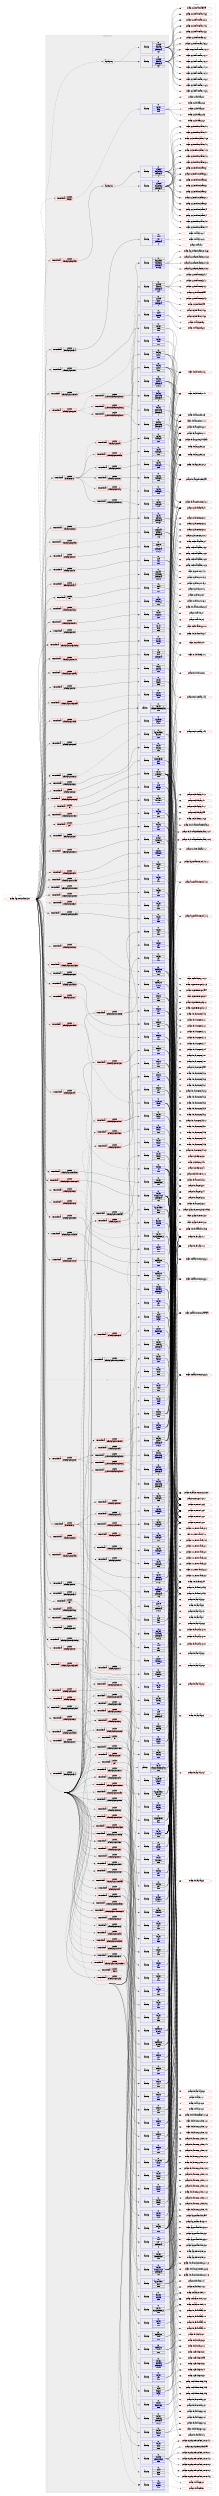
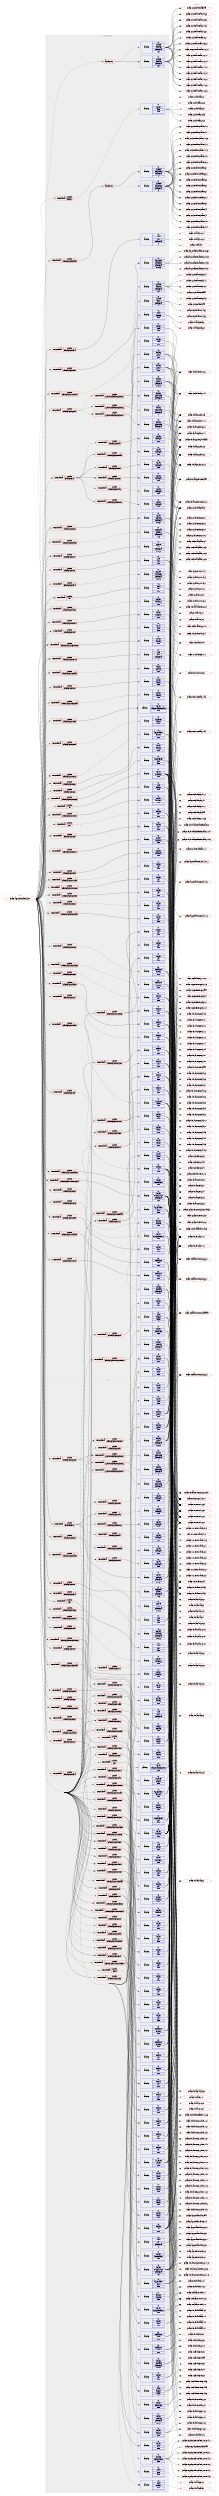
(197, 20) -> (197, 20)
(197, 566) -> none
(197, 607) -> (197, 607)
